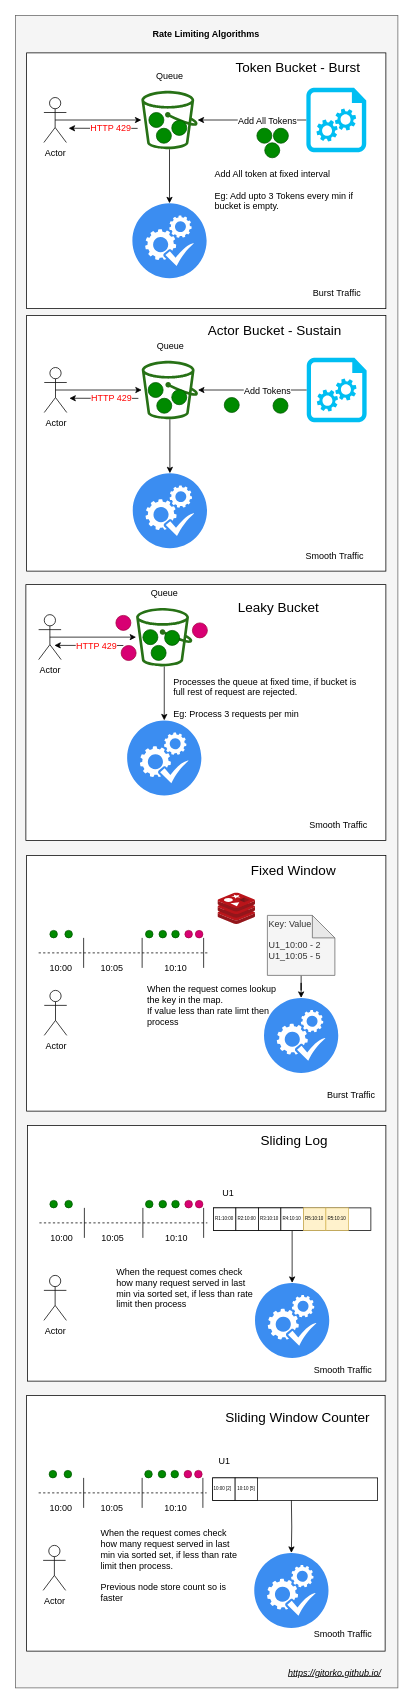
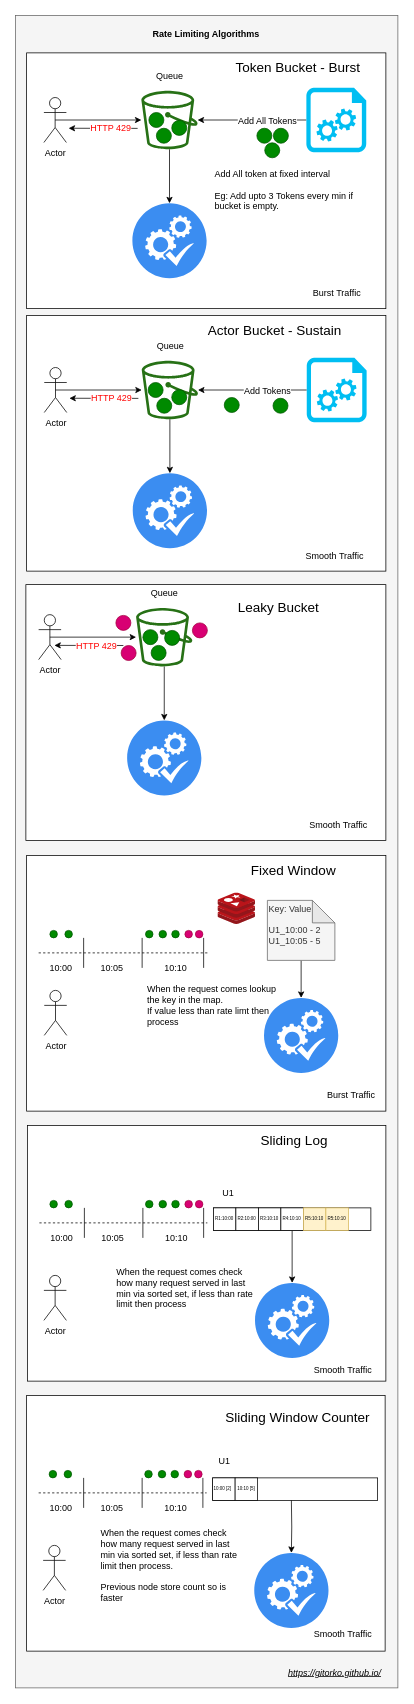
(268, 698) -> none
(301, 945) -> (301, 930)
